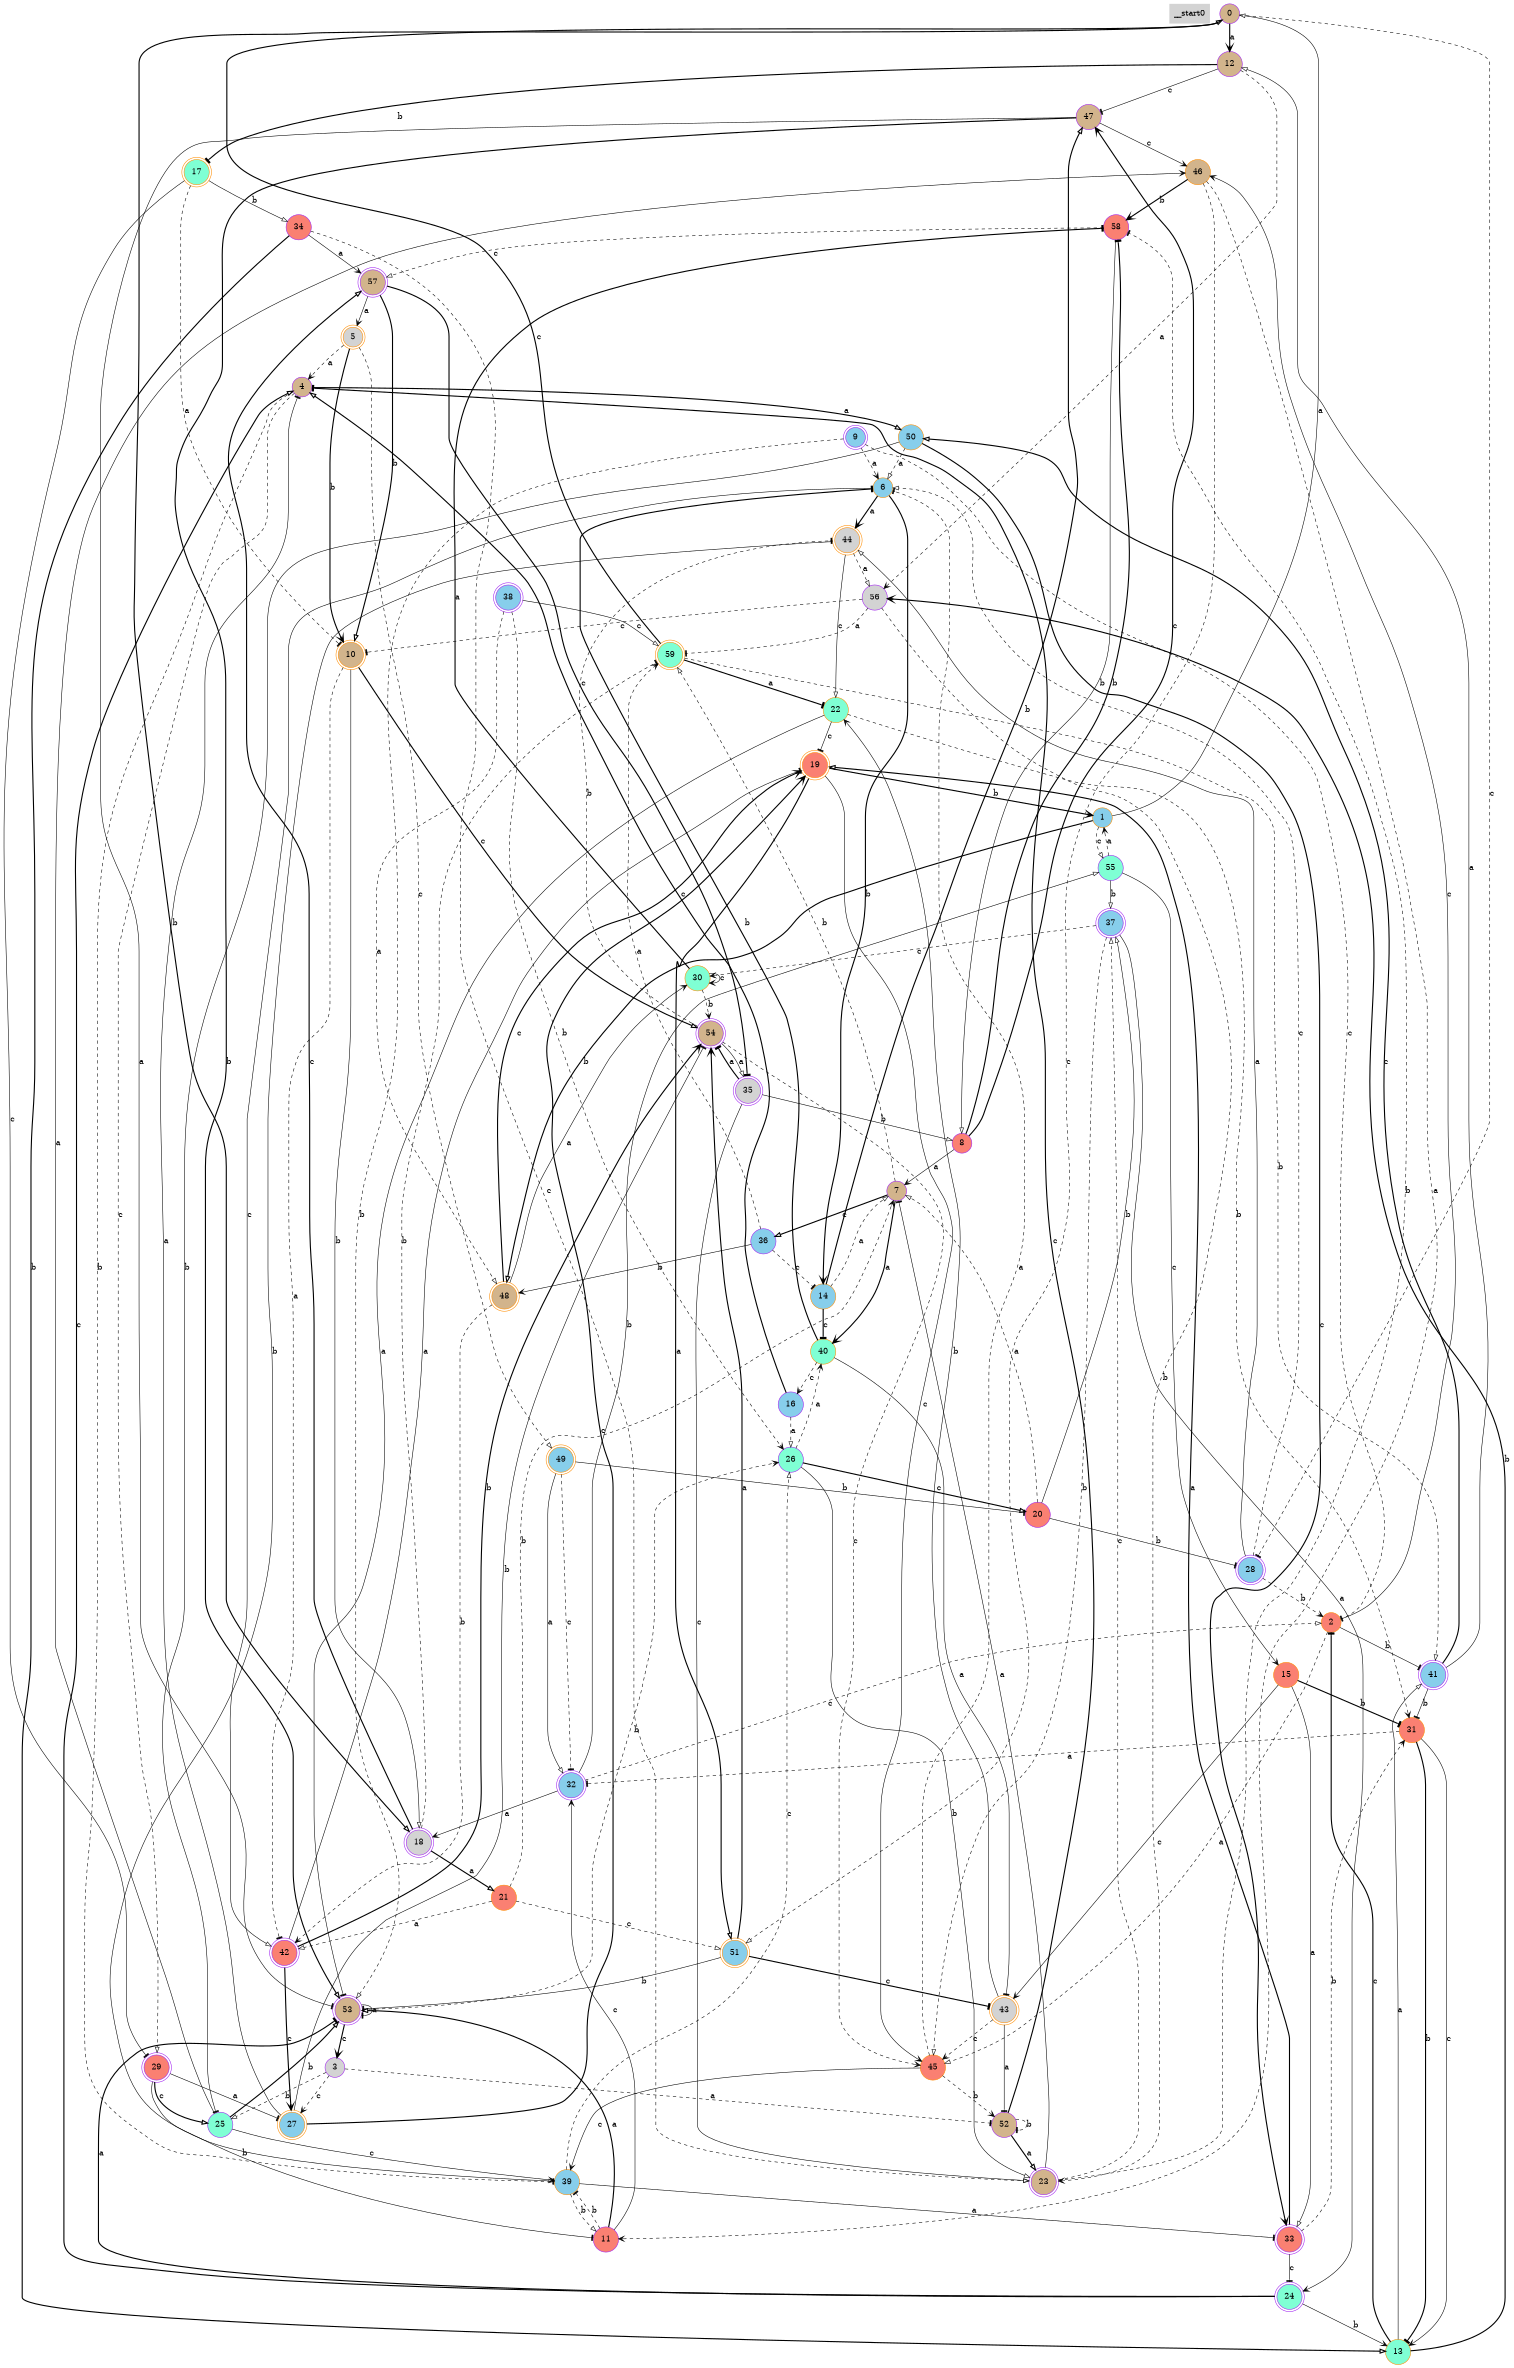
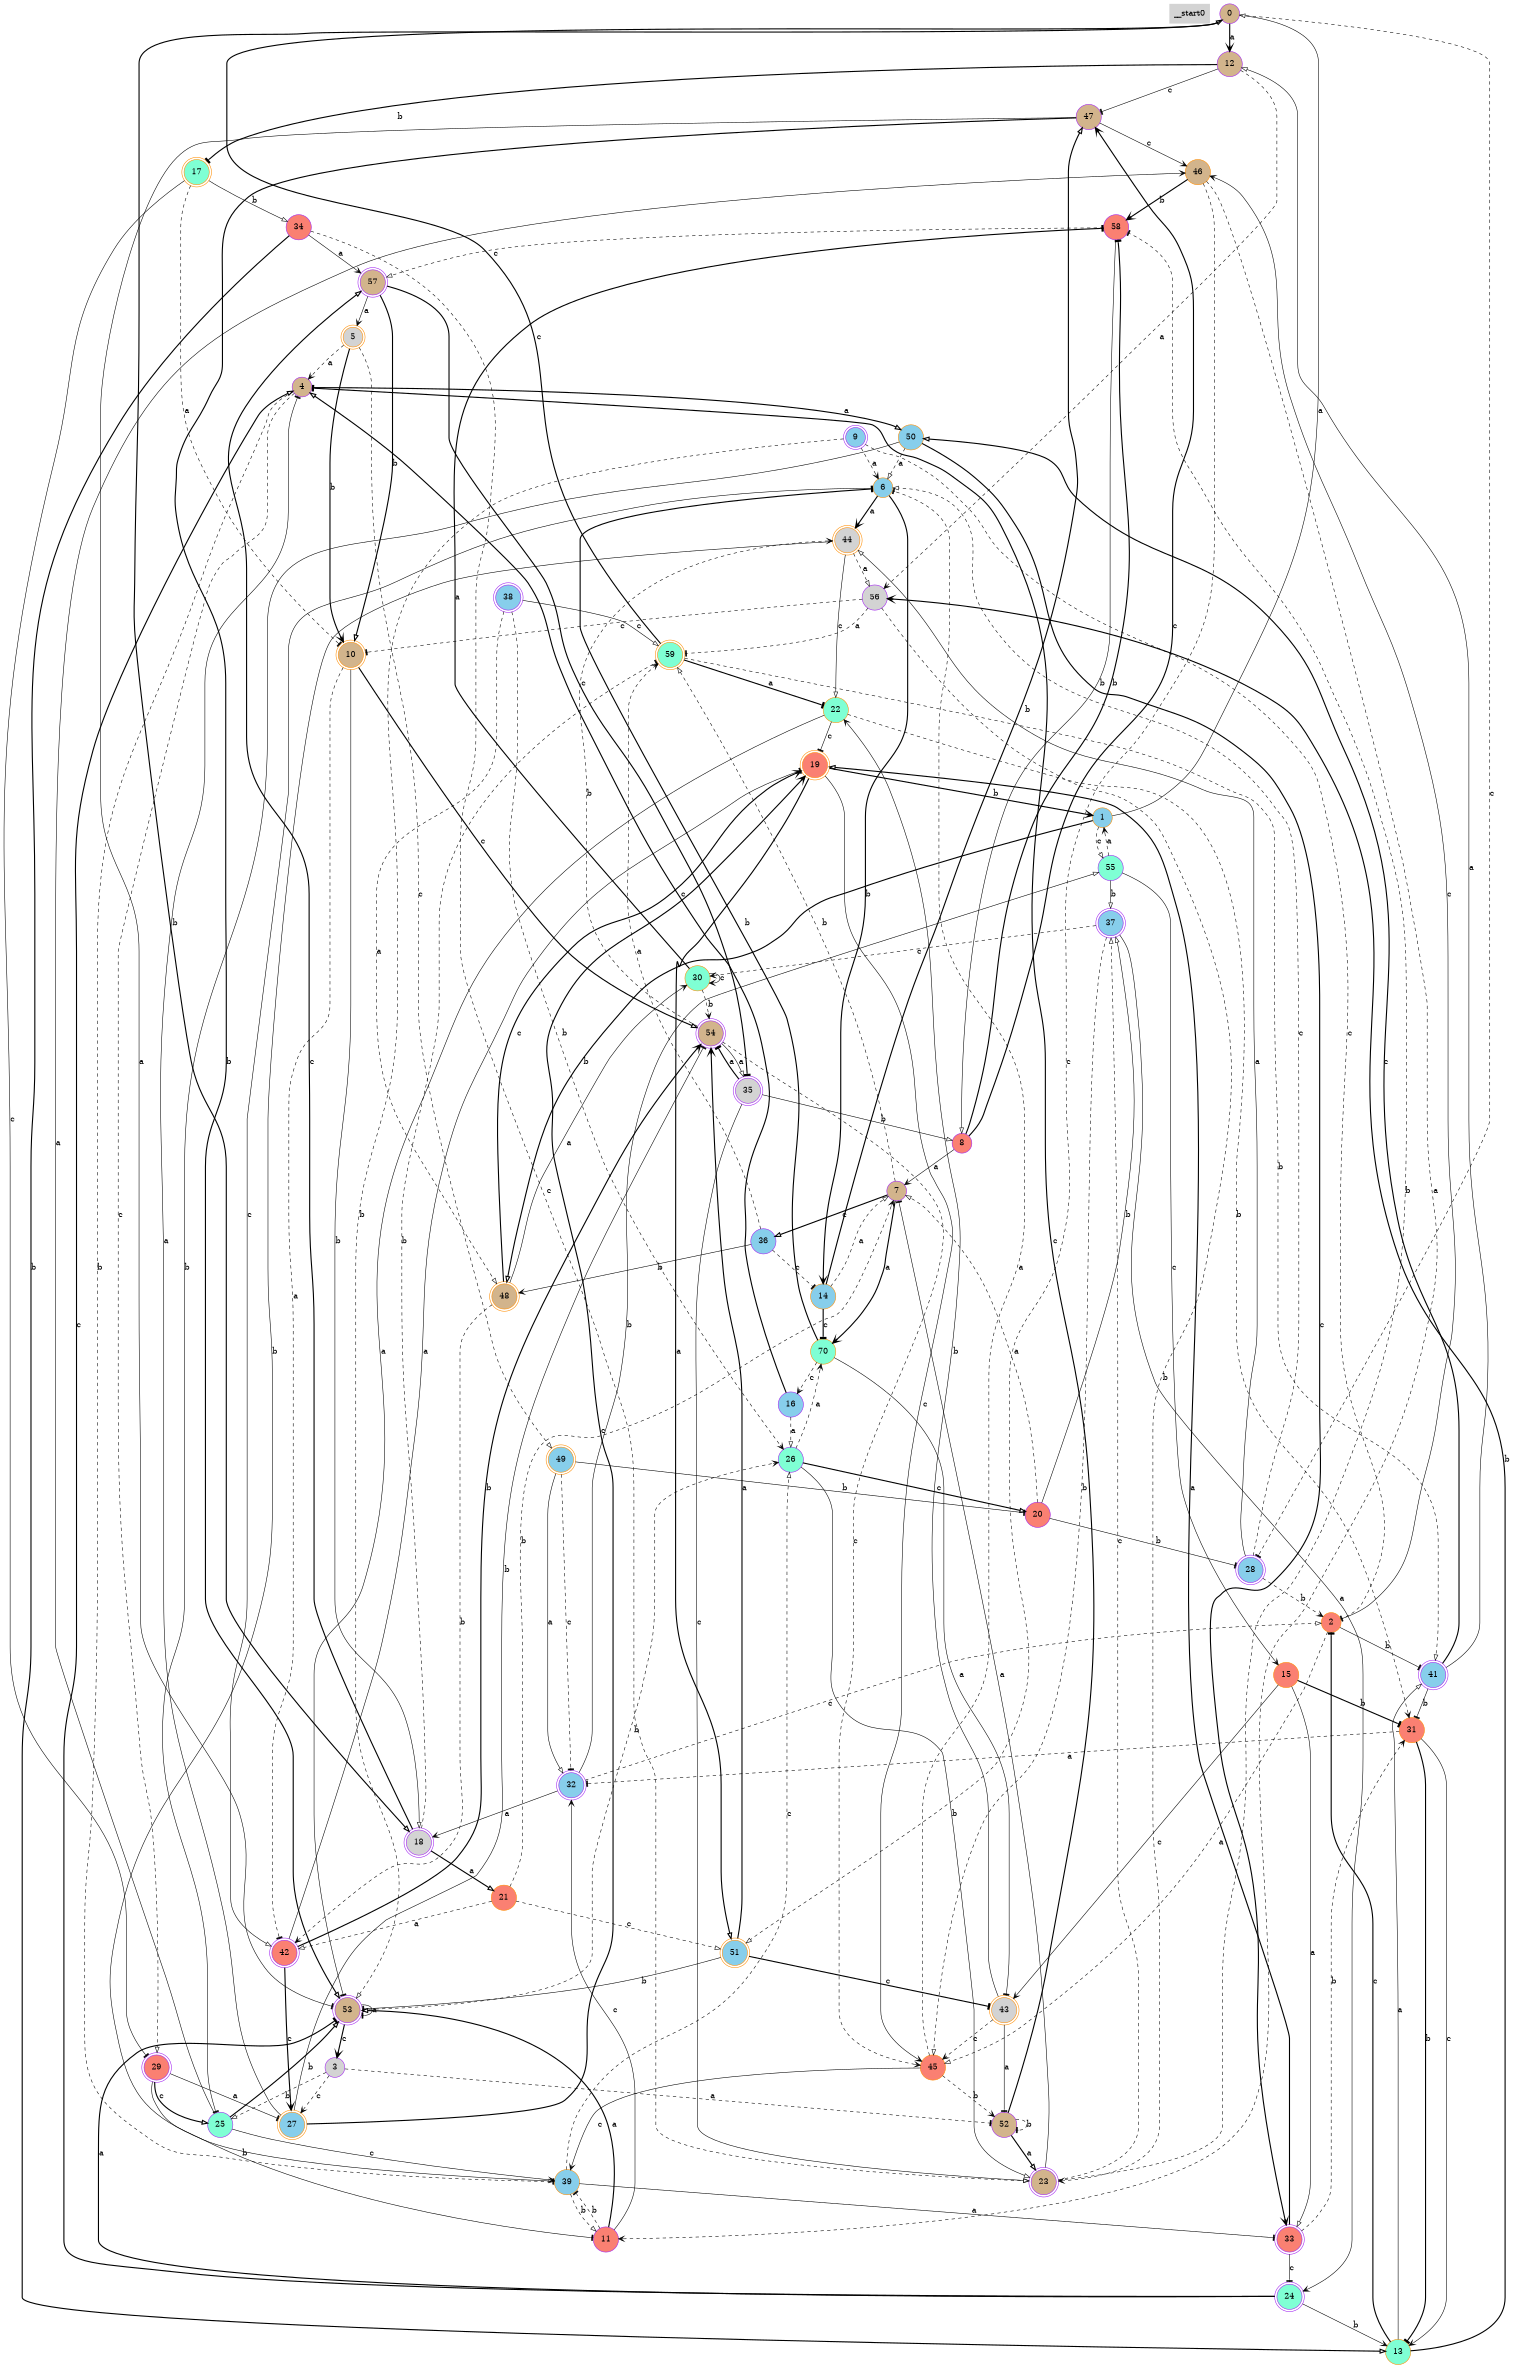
(581, 724) -> (581, 725)
(823, 1352) -> (823, 1352)
